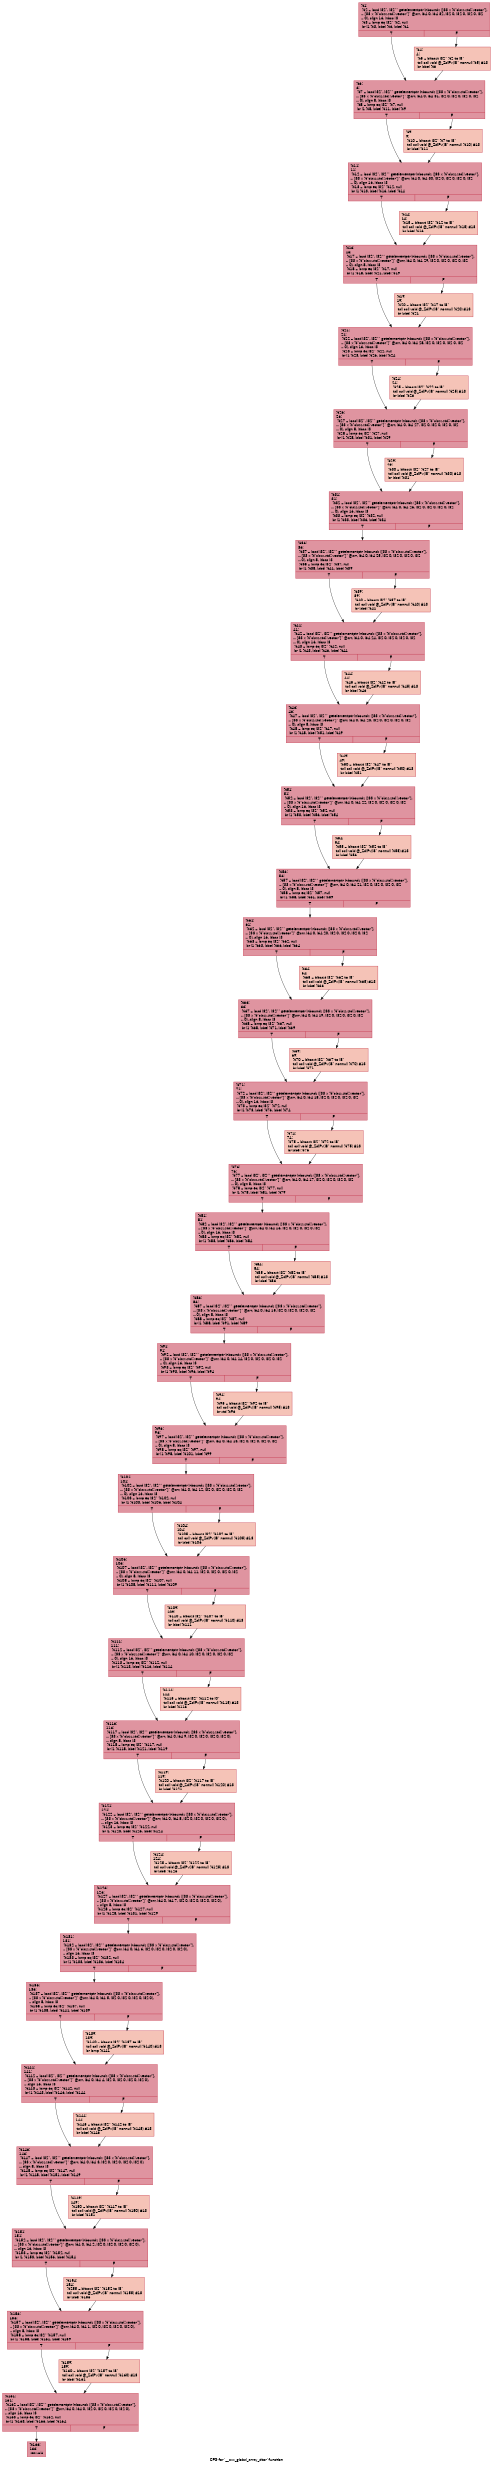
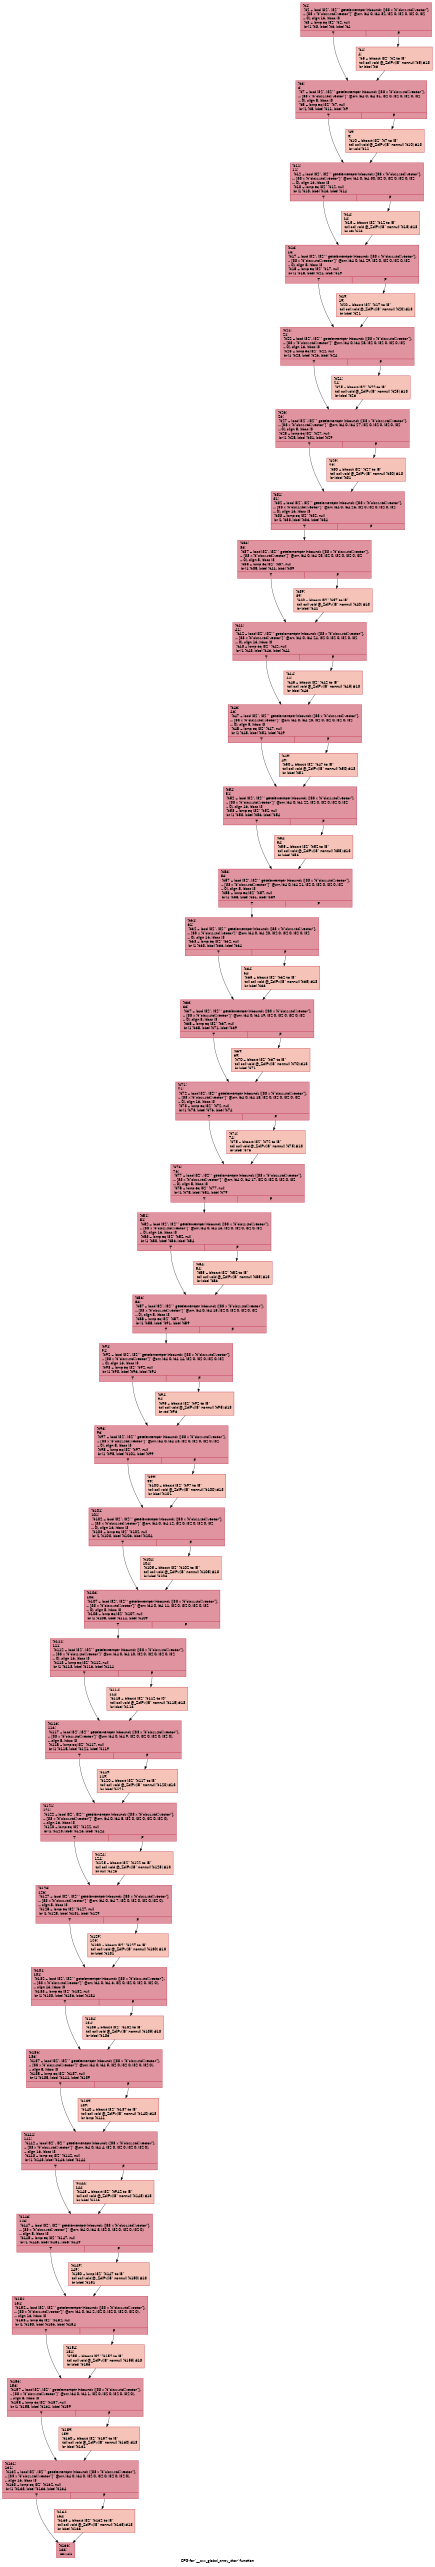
(417, 149) -> (359, 149)
(413, 231) -> (353, 231)
none -> (185, 1486)
(205, 1617) -> none
(165, 1871) -> (106, 1871)
none -> (128, 1945)
none -> (123, 2028)
(104, 2125) -> (104, 2192)
(99, 2207) -> (98, 2274)
none -> (95, 2521)
